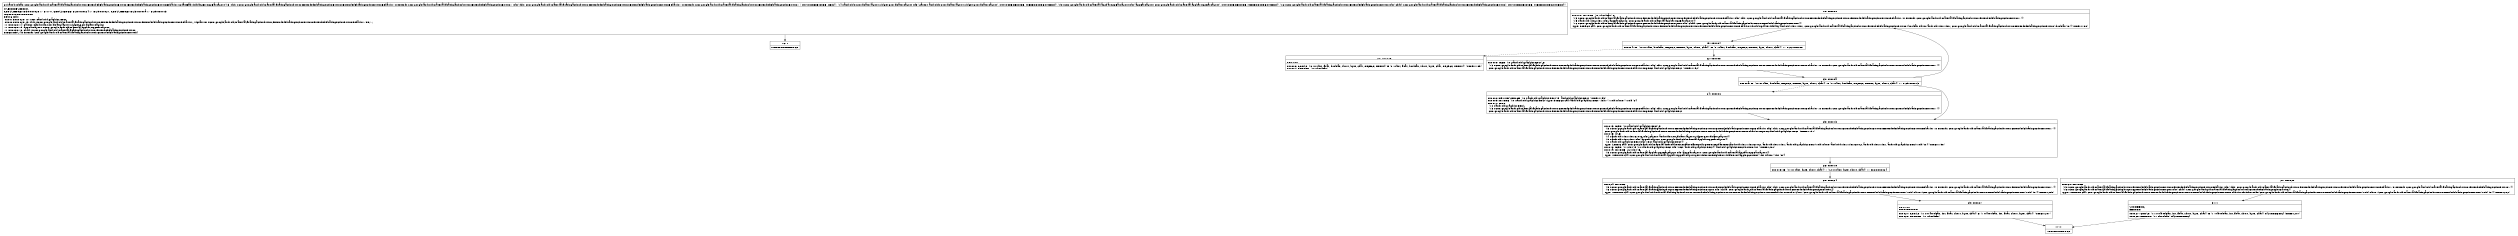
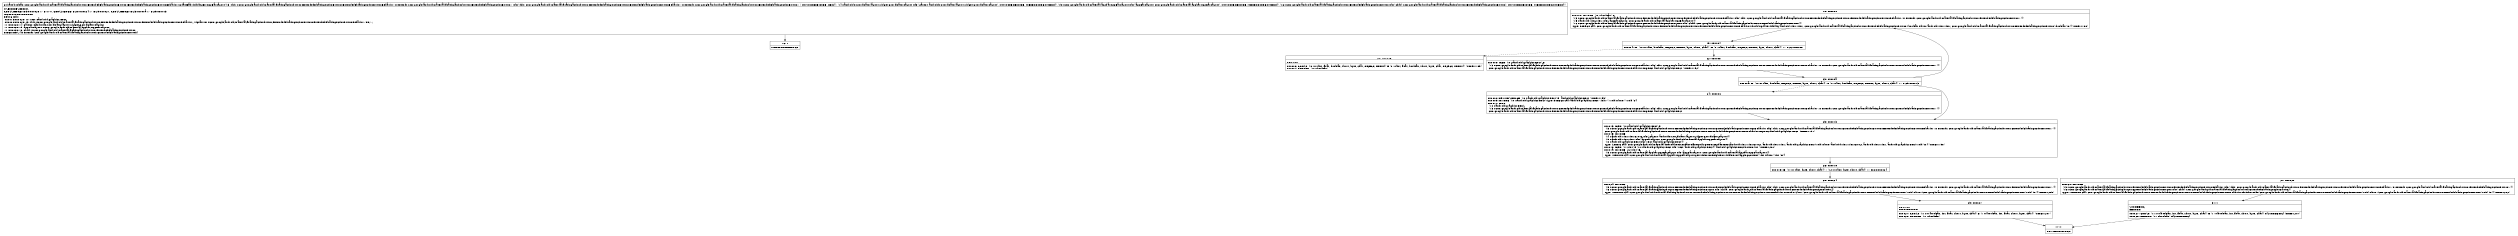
(1613, 134) -> (1616, 134)
(2059, 231) -> (2059, 231)
